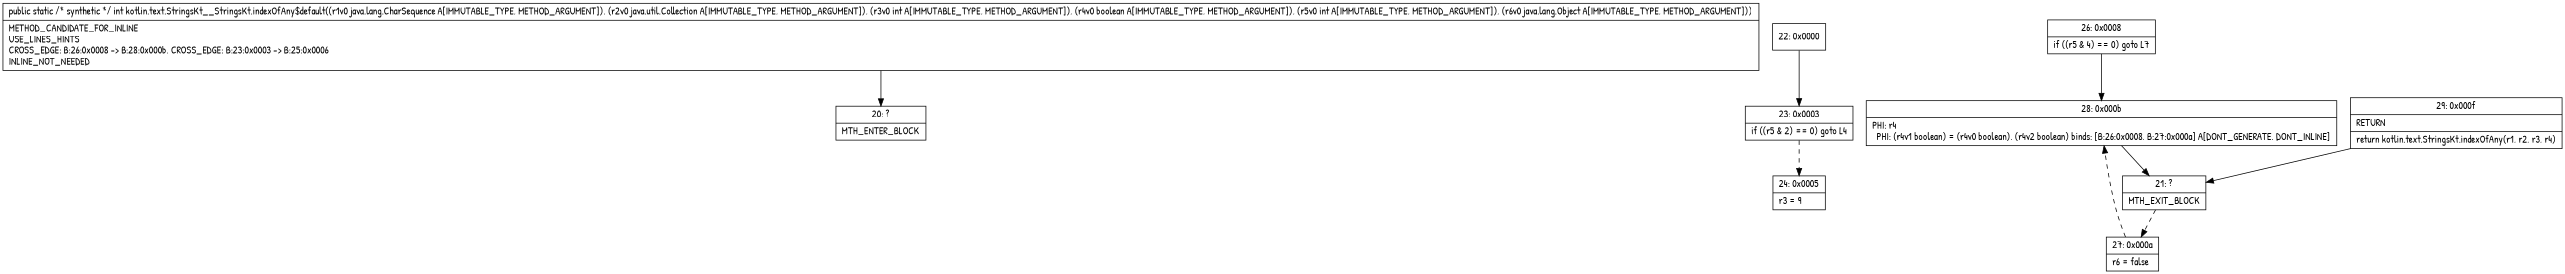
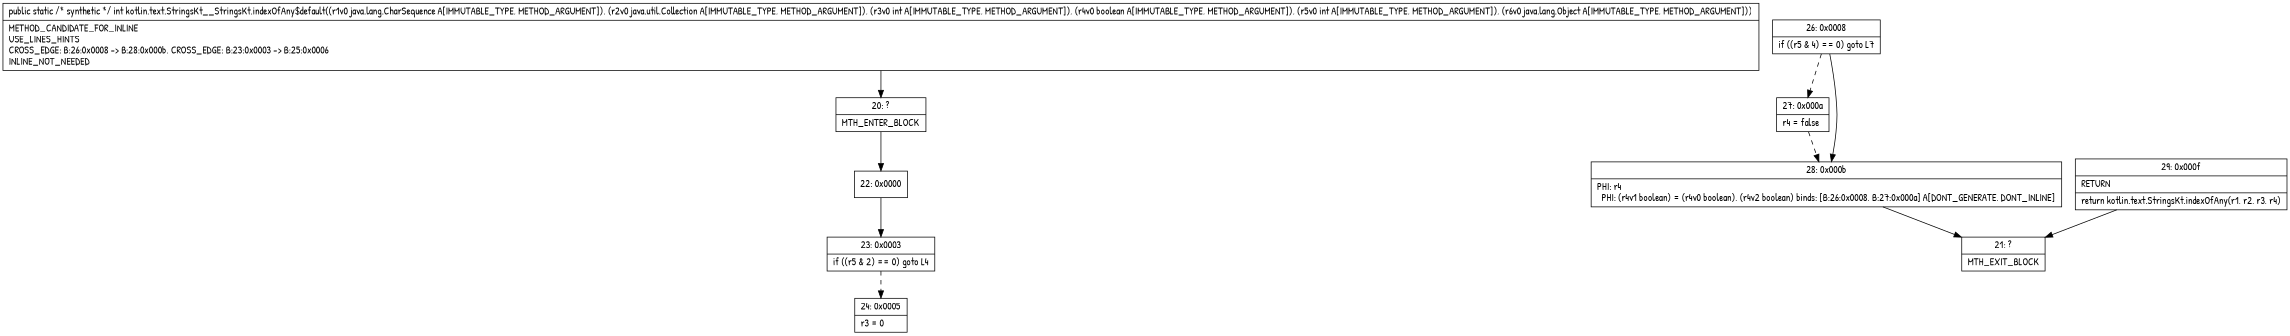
none -> (881, 148)
(1790, 201) -> (872, 323)
(2150, 220) -> (1816, 72)
(2131, 262) -> (1801, 123)
